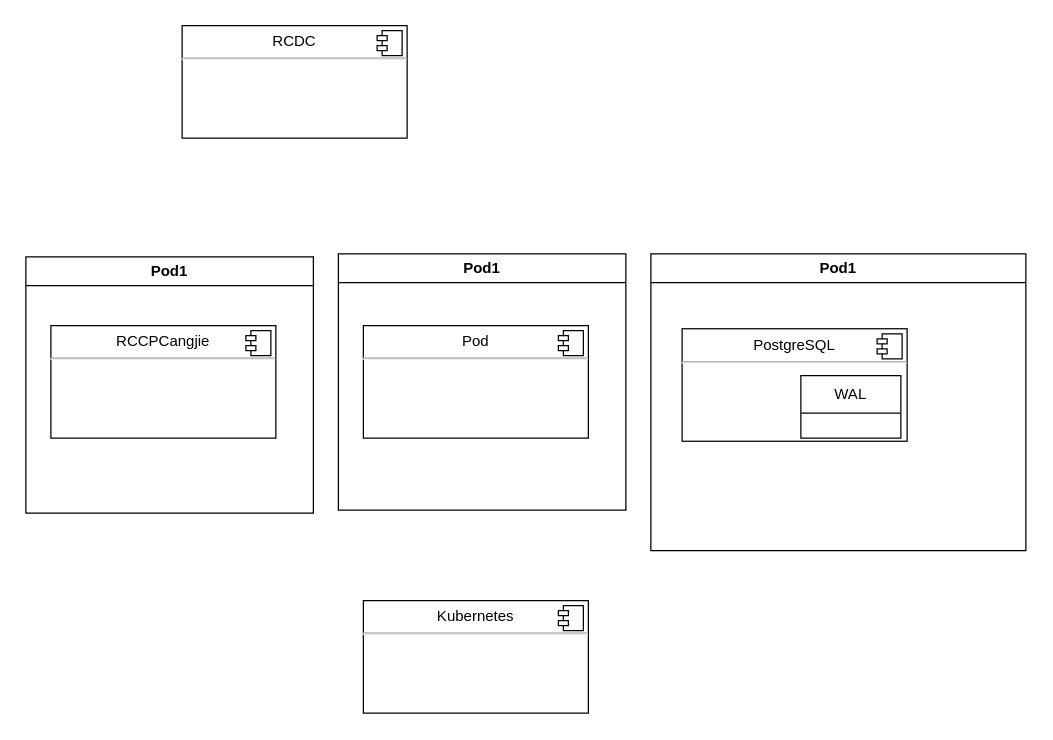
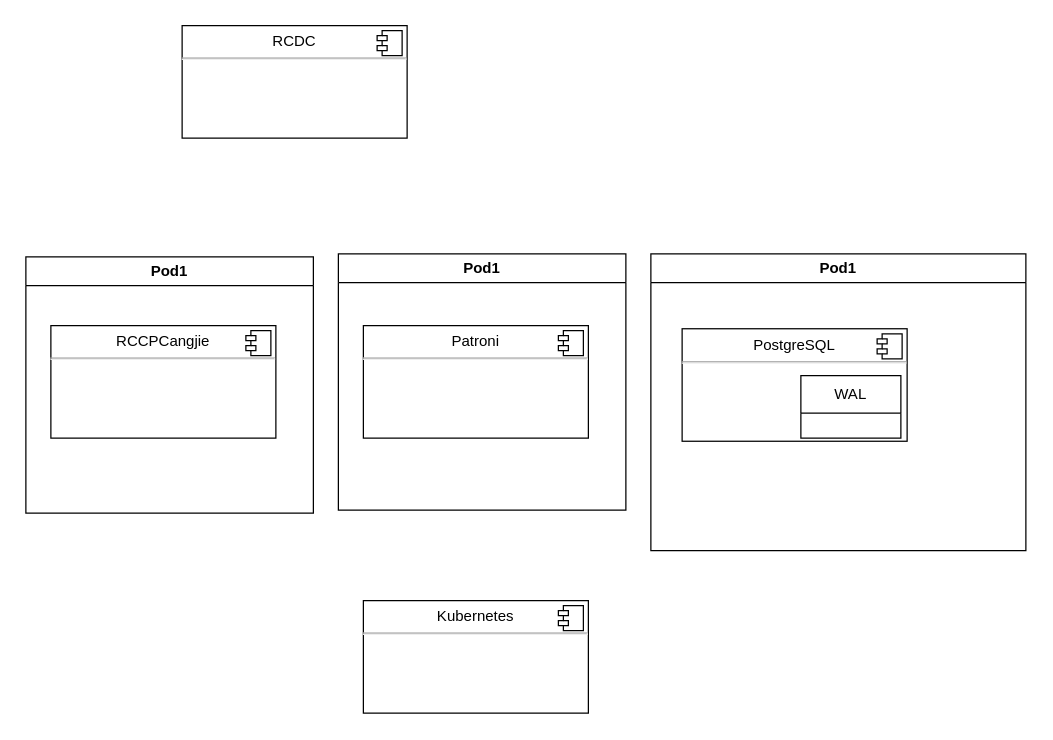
(376, 326) -> (391, 326)
